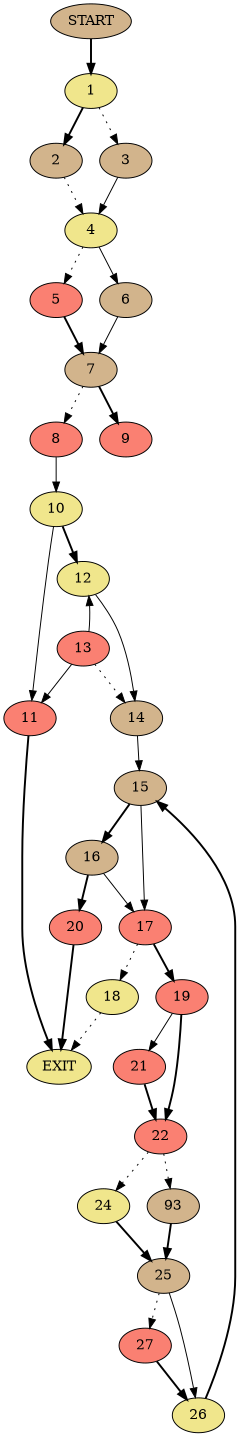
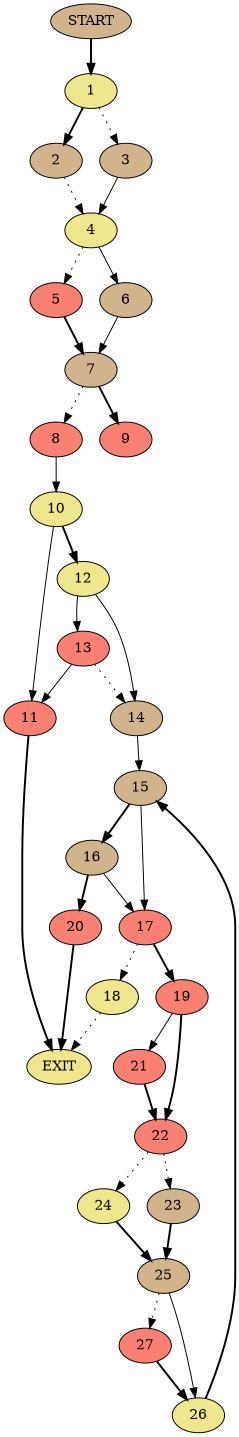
(90, 619) -> (77, 609)
(173, 1206) -> (173, 1206)
